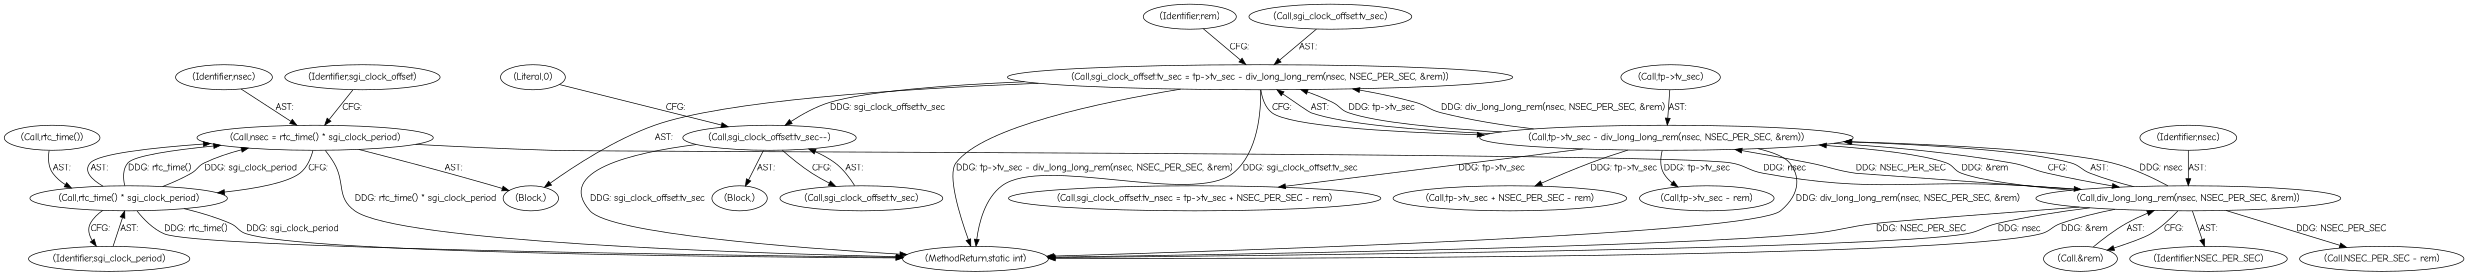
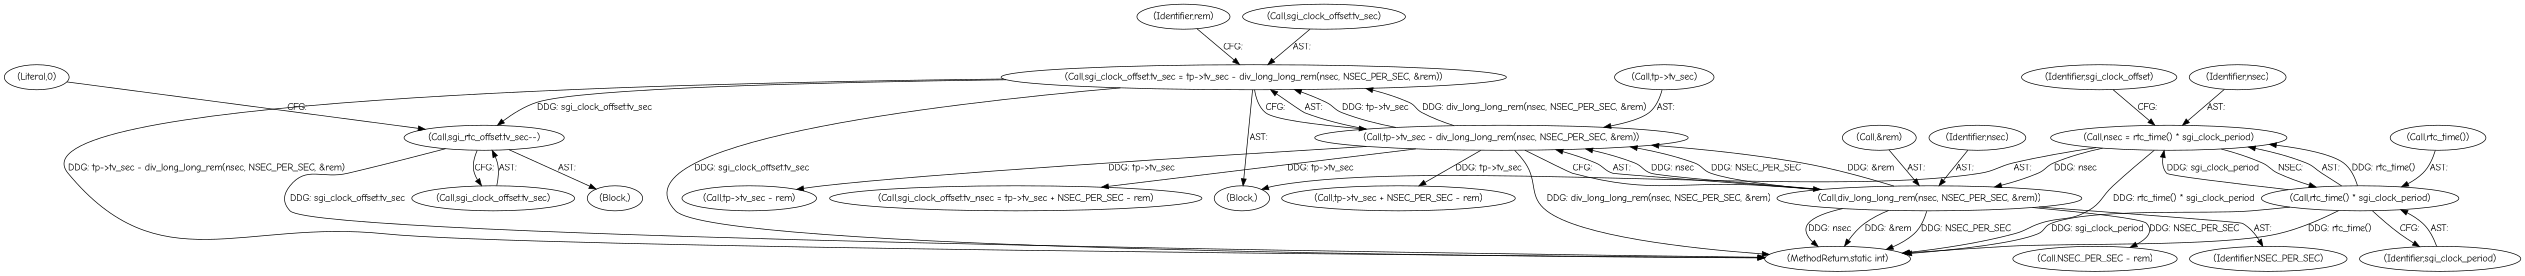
(770, 138) -> (484, 138)
(320, 168) -> (2292, 168)
(2149, 235) -> none
